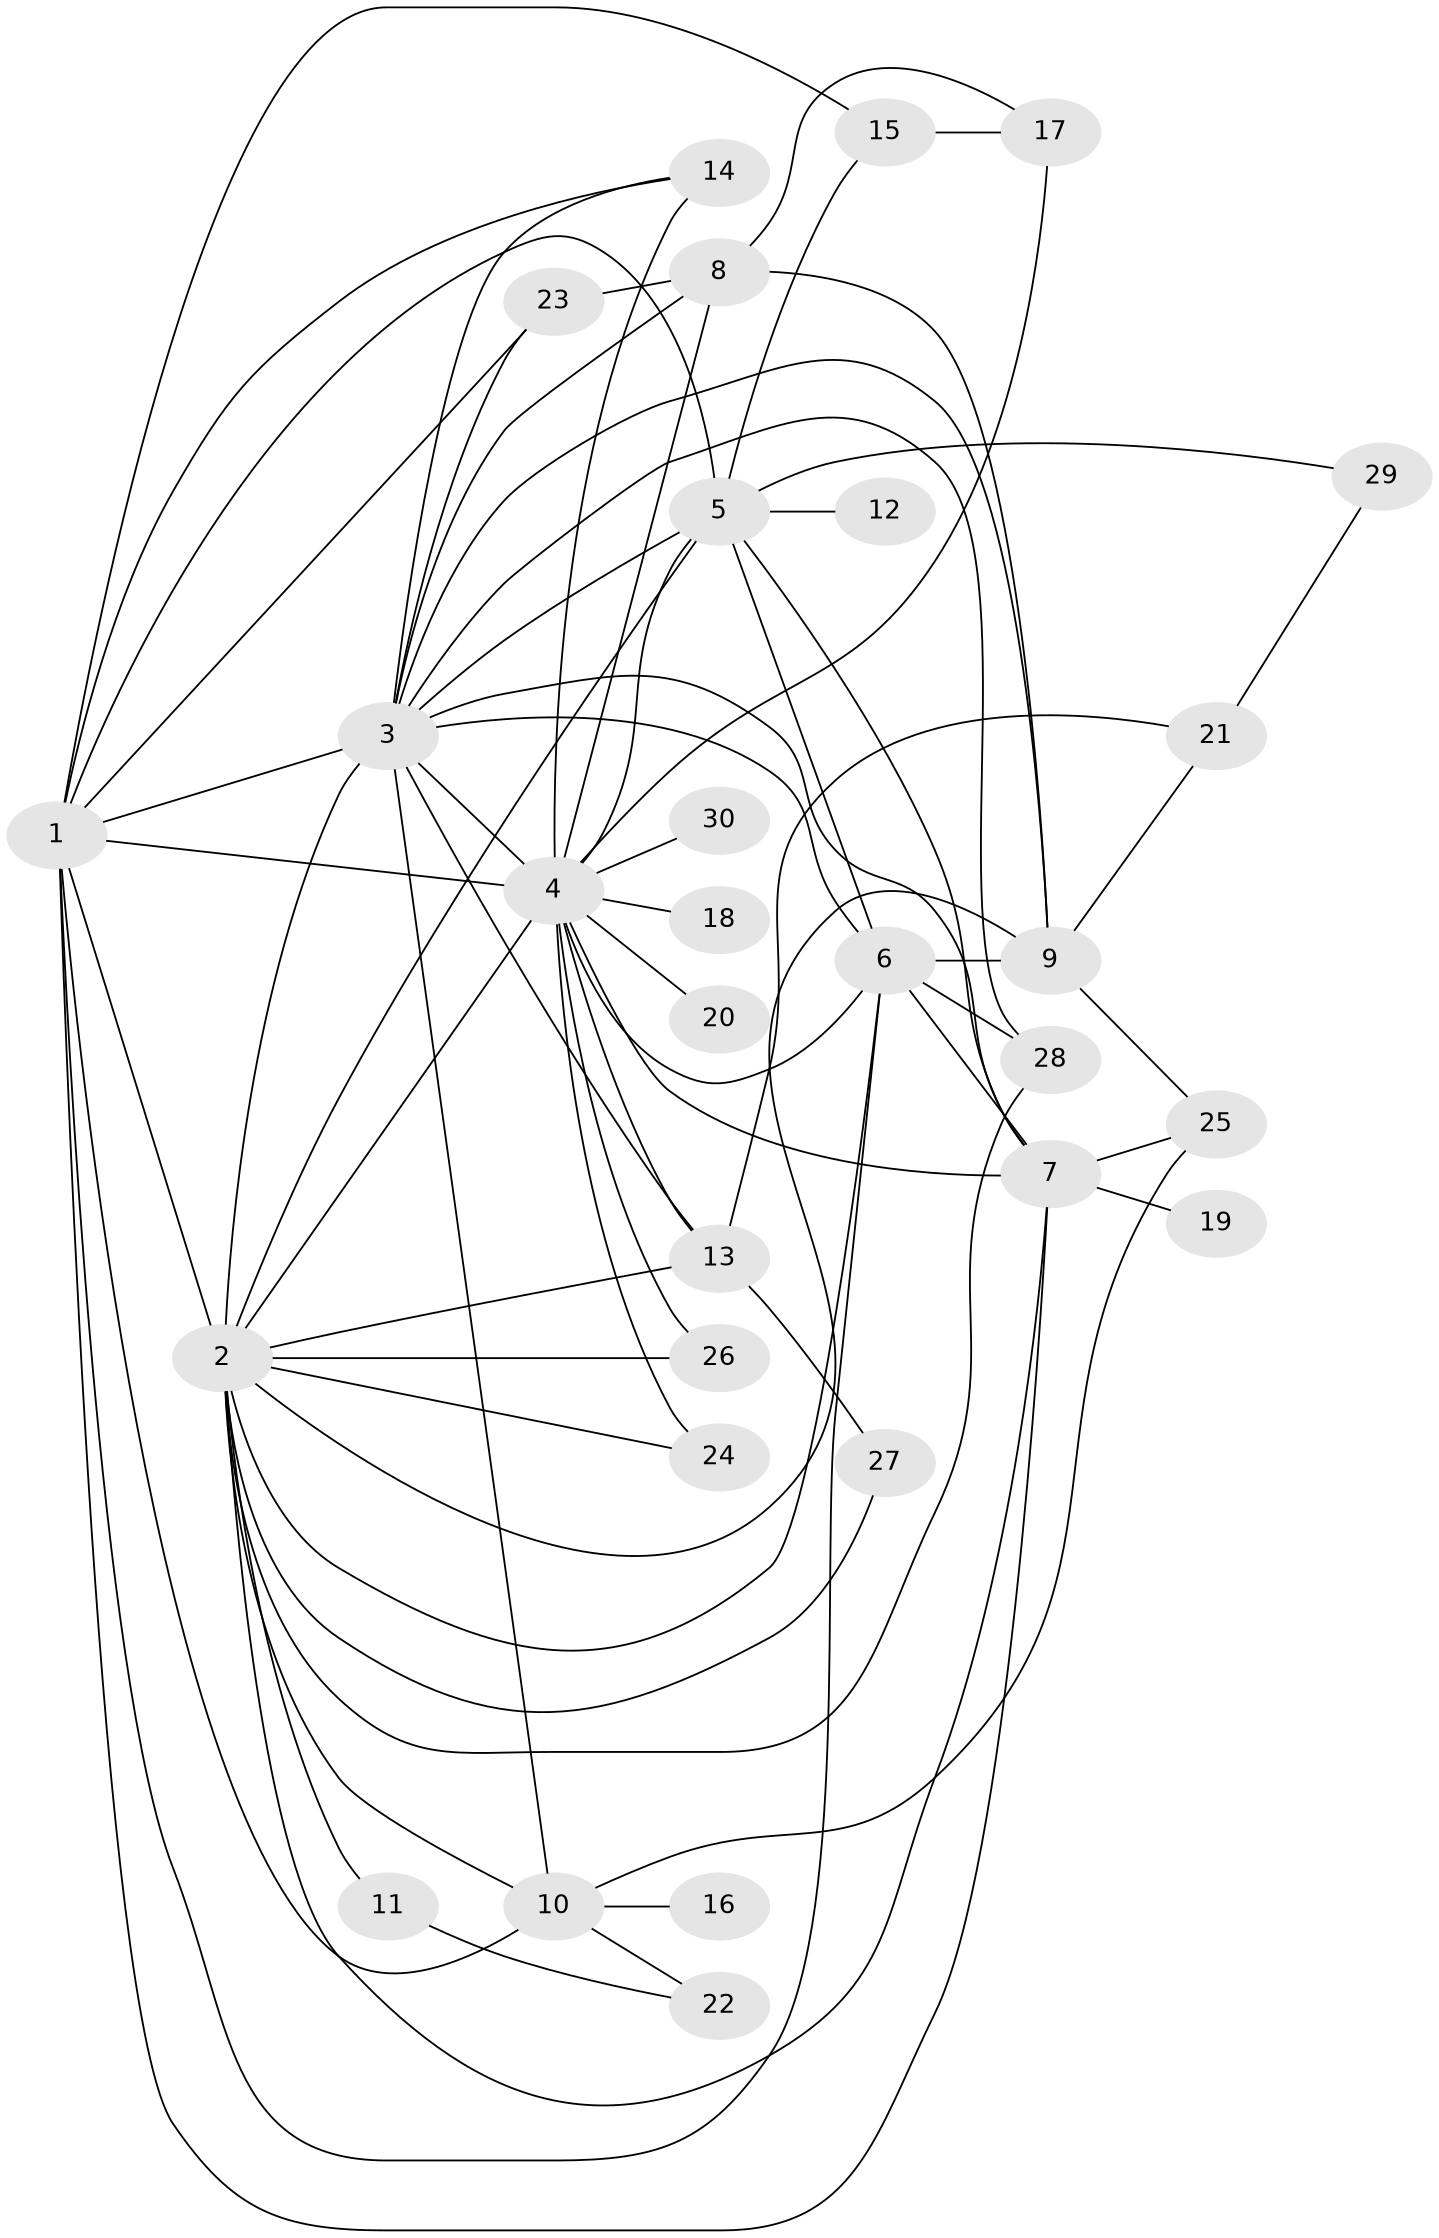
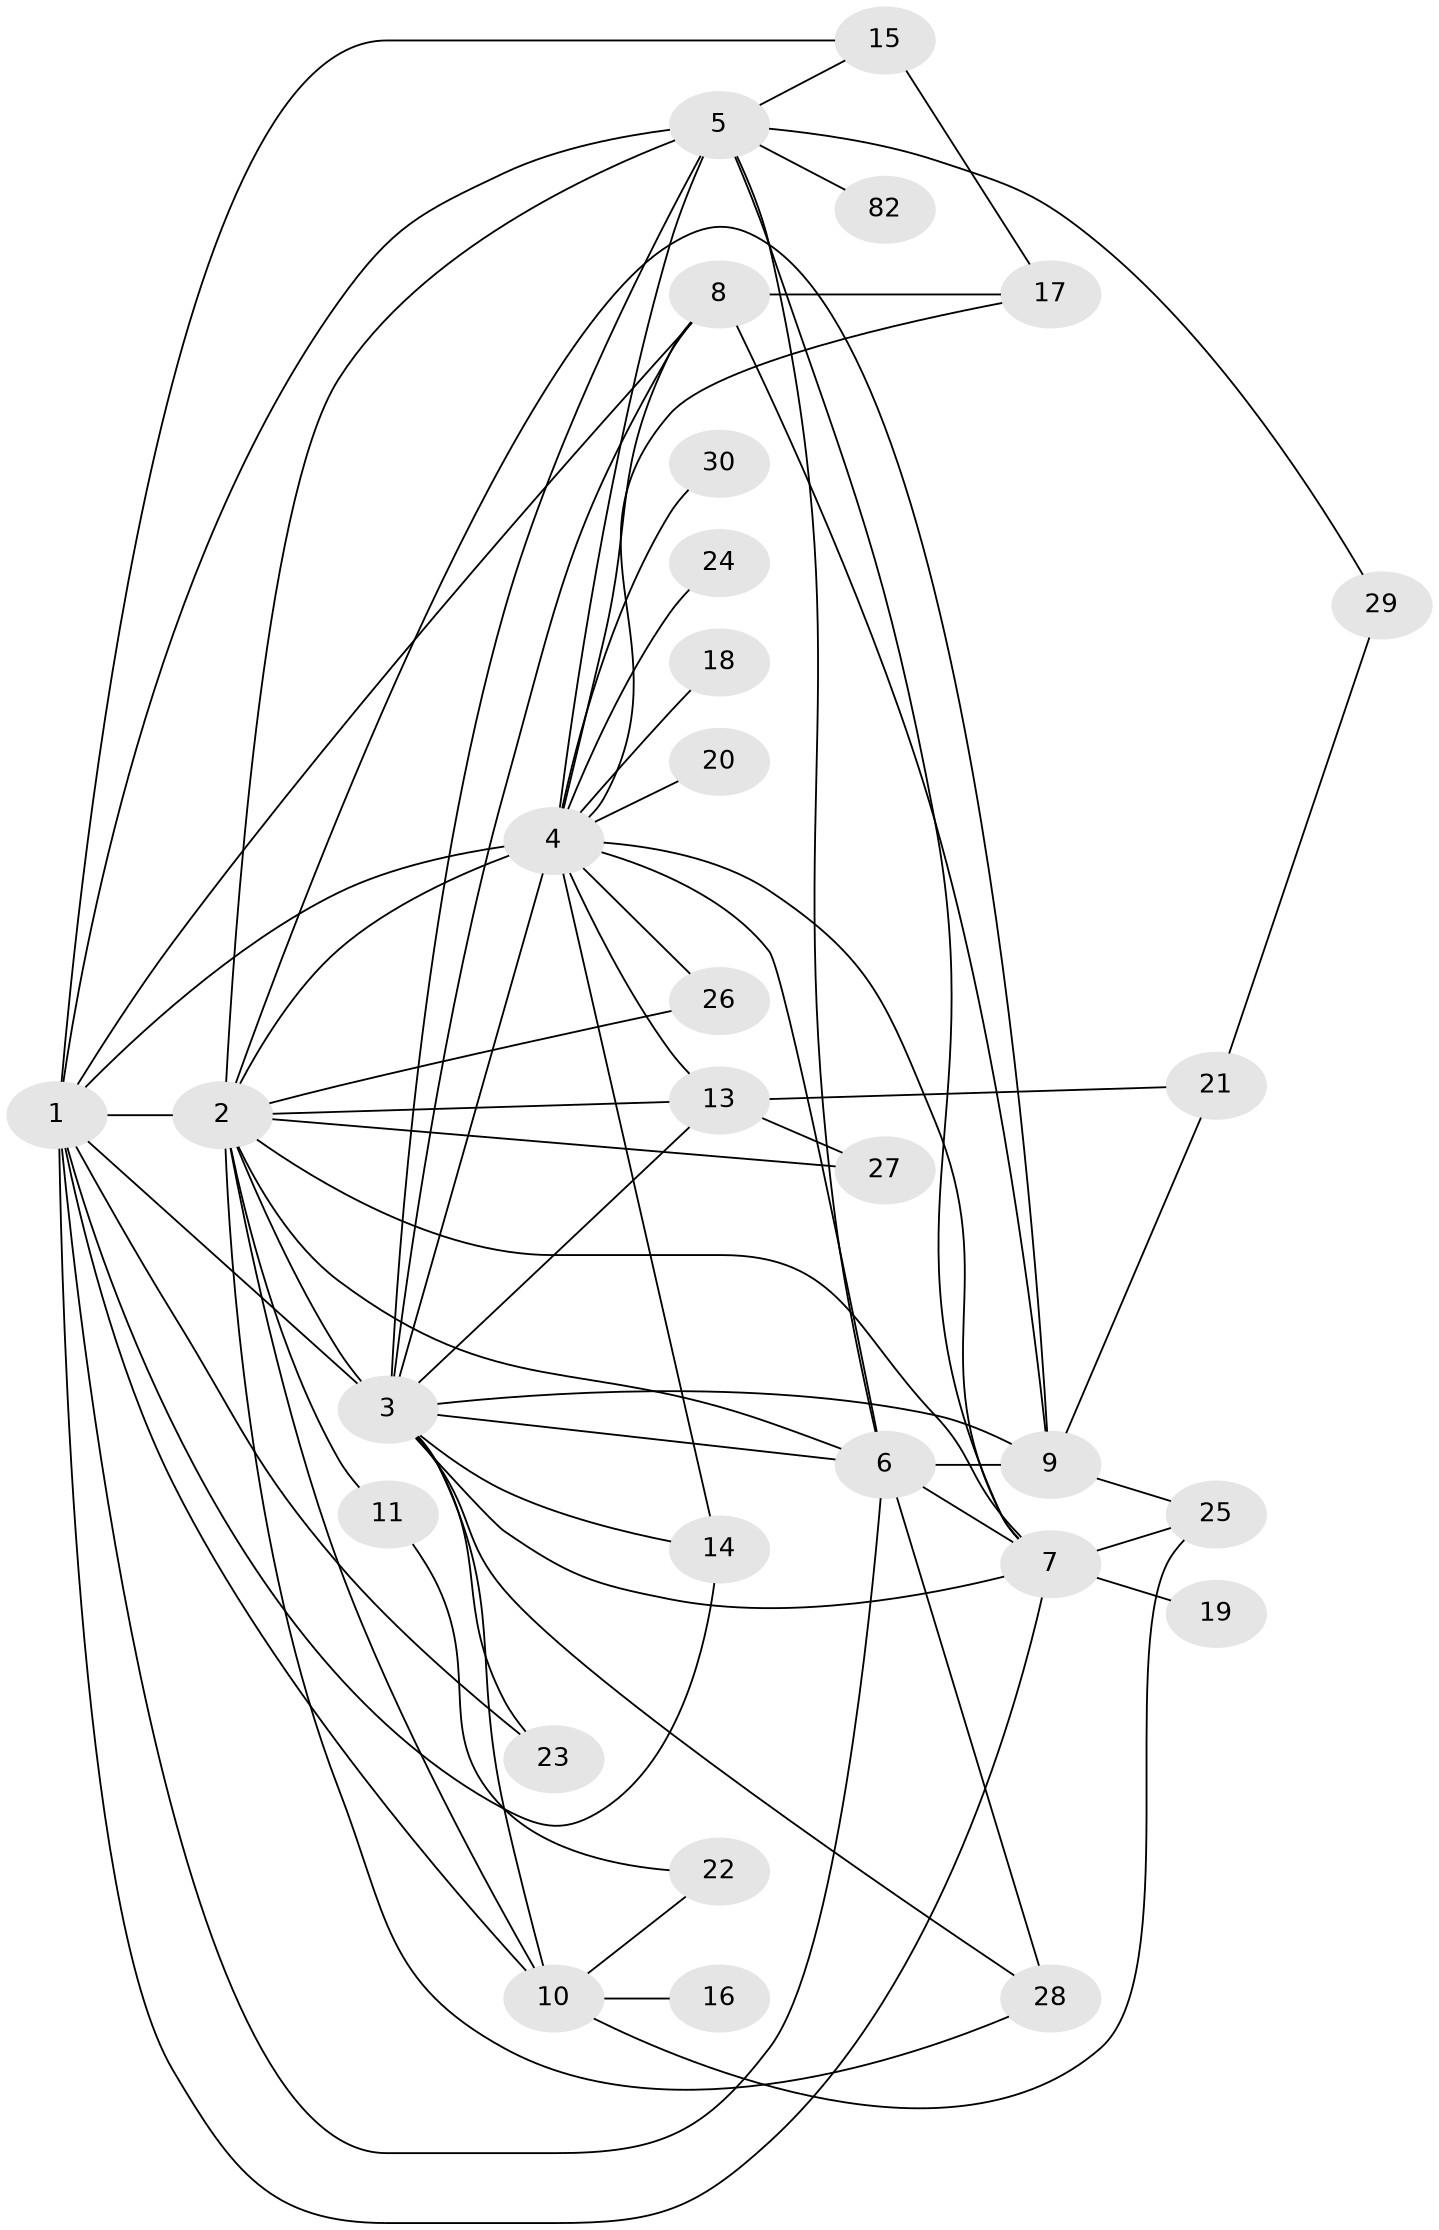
(627, 289) -> (371, 693)
(885, 512) -> (885, 210)
(471, 1408) -> none
